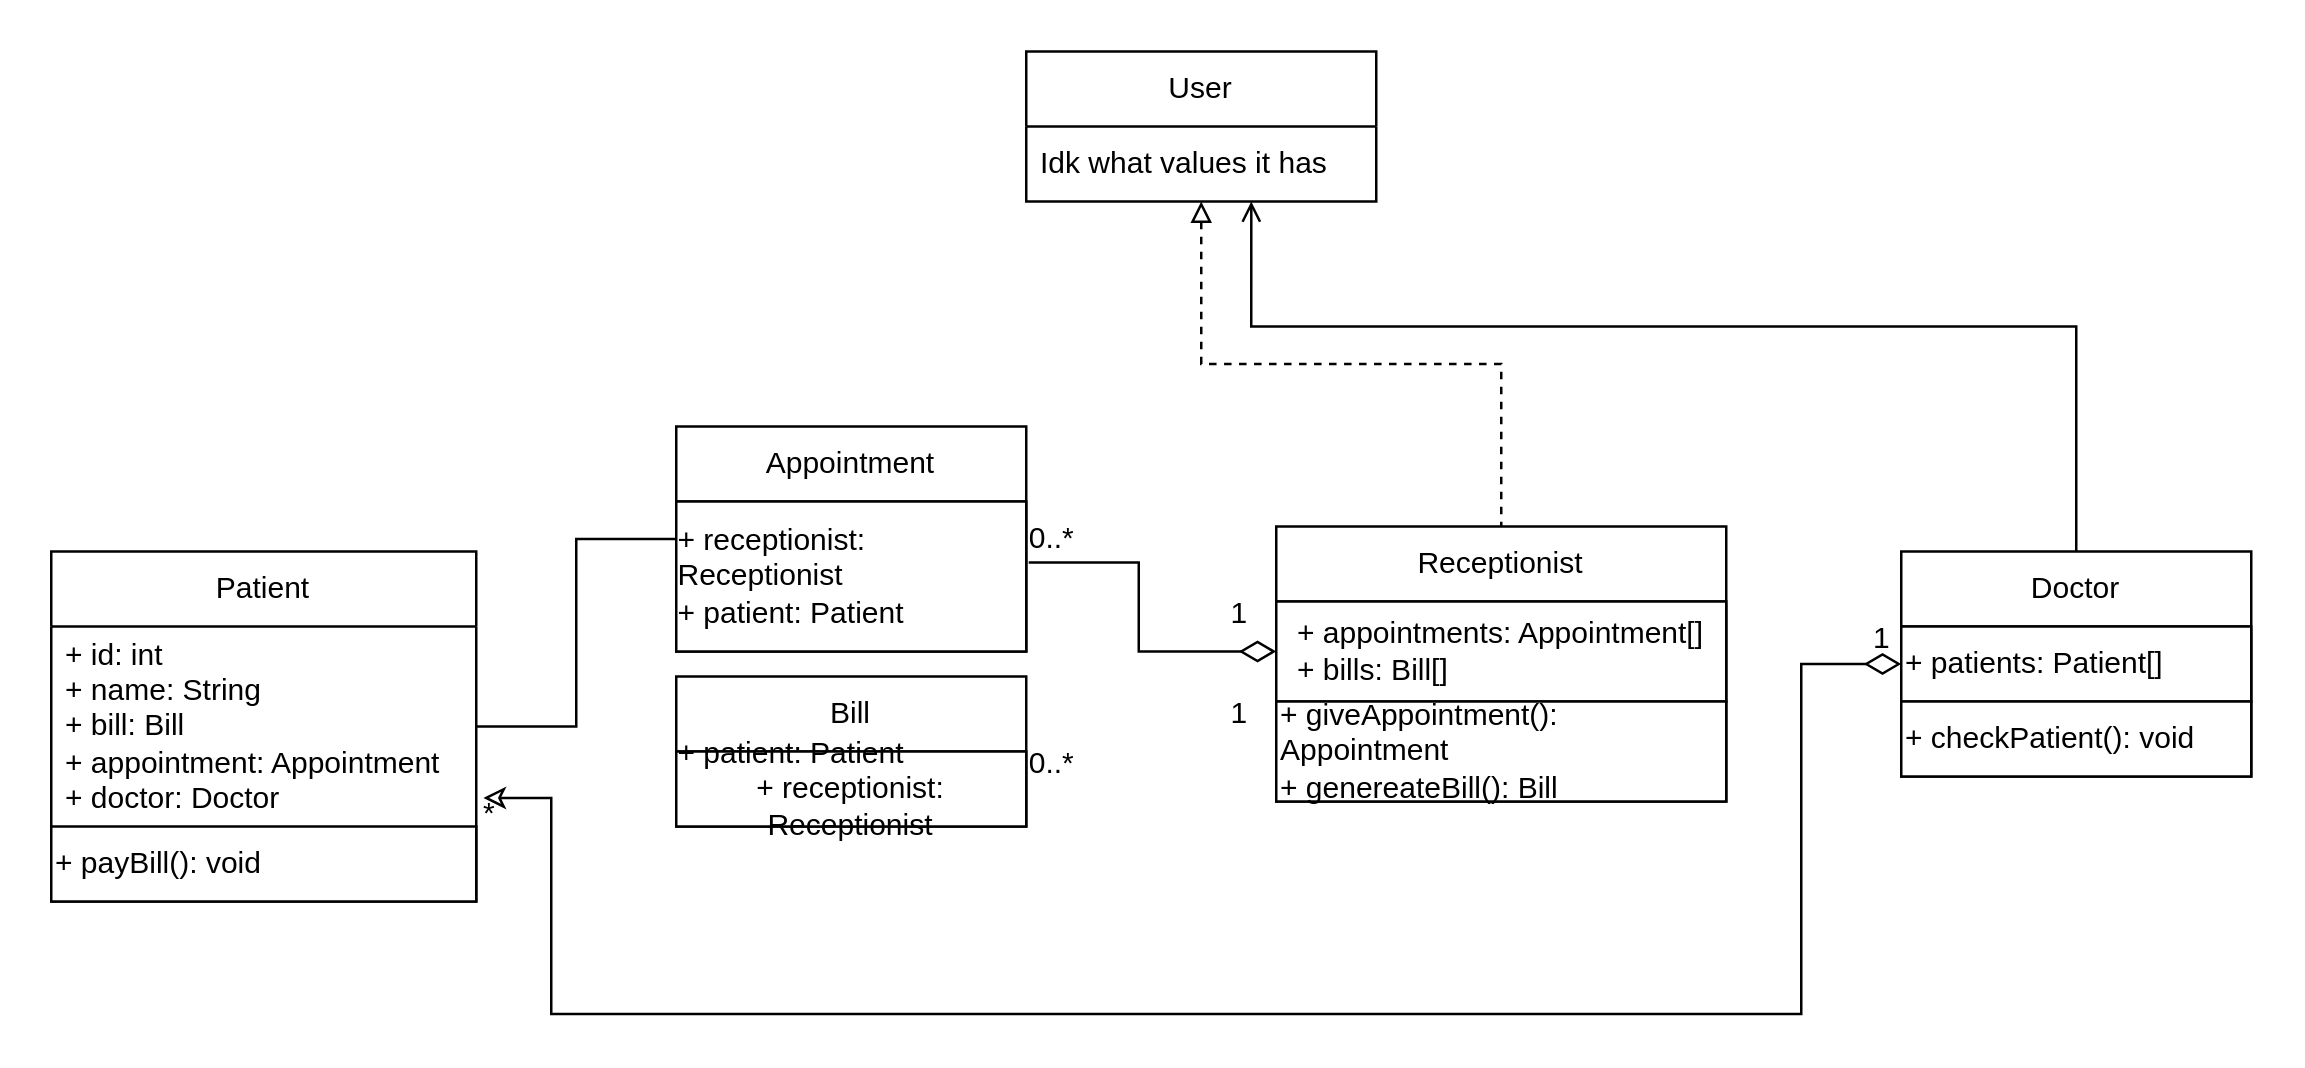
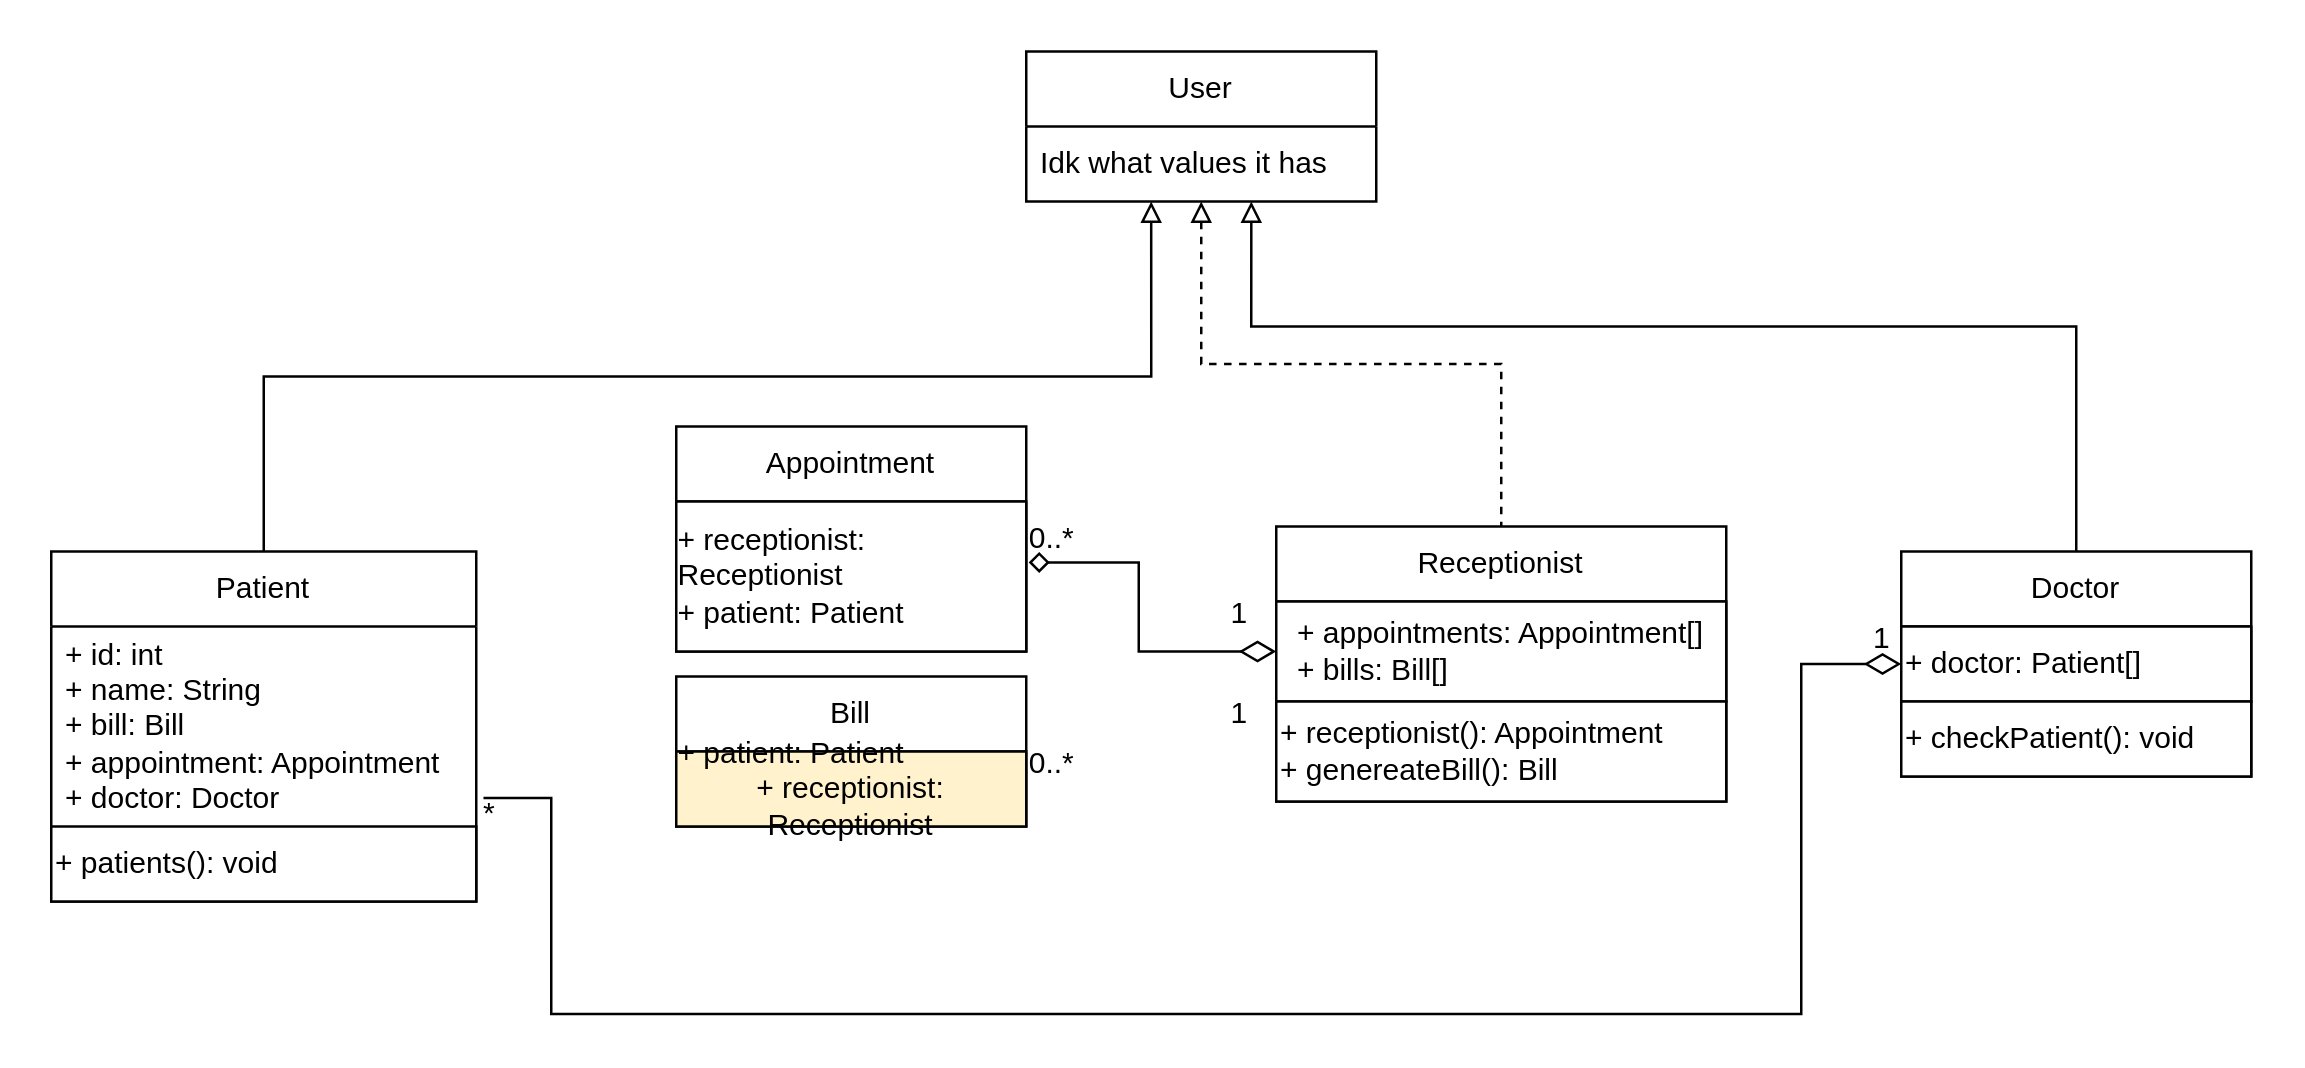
(1251, 216) -> (1251, 223)
none -> (697, 376)
(1040, 562) -> (1049, 562)
(576, 632) -> none
(2063, 664) -> (2050, 664)
(1504, 751) -> (1501, 751)
(851, 789) -> (851, 789)
(501, 798) -> (495, 798)
(172, 864) -> (188, 864)
